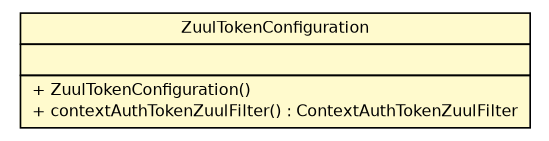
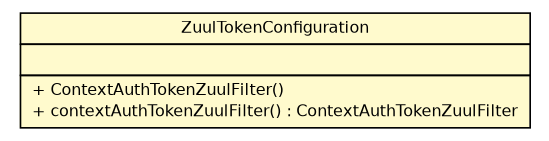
(142, 90) -> (158, 90)
